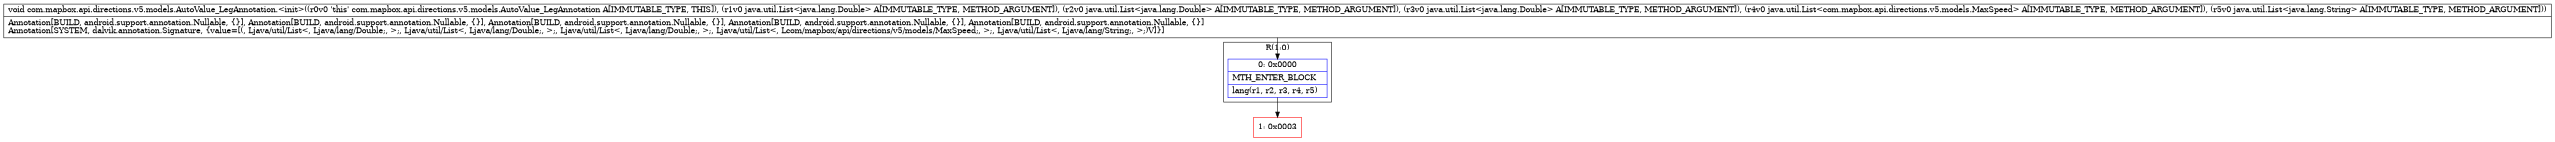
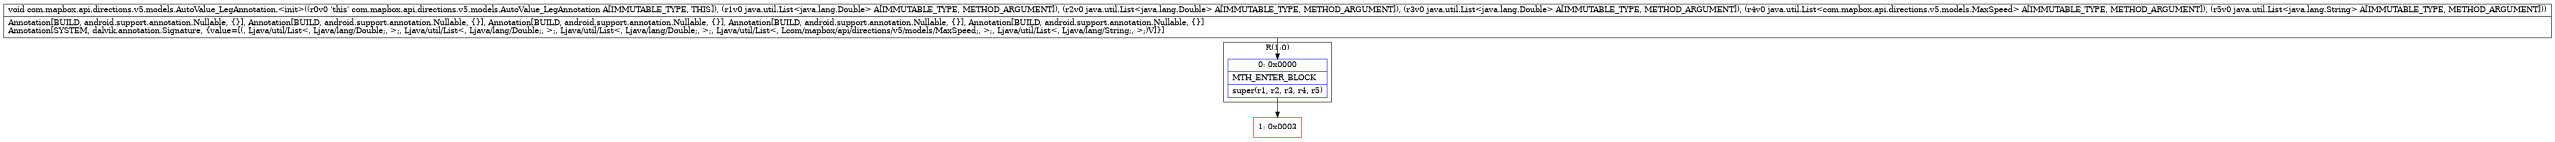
(1275, 91) -> (1278, 91)
